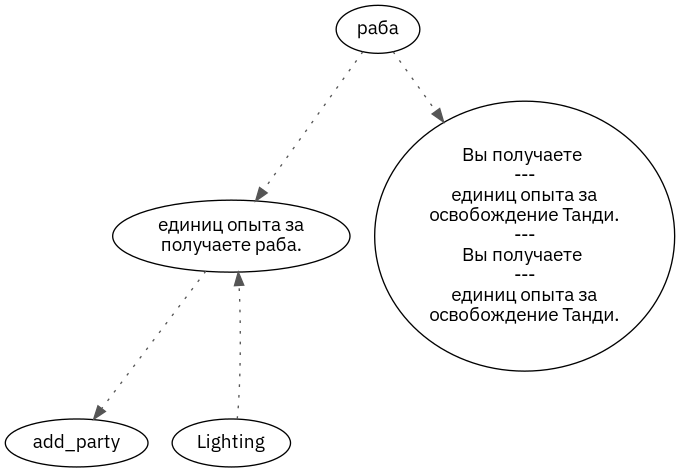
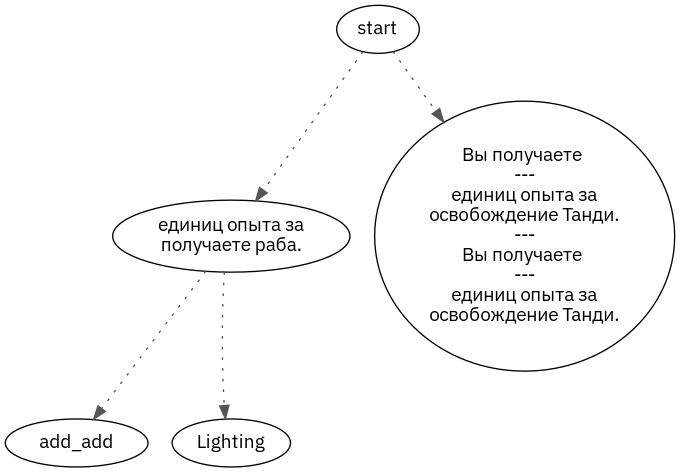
(378, 29) -> (378, 29)
(240, 352) -> (222, 339)
(77, 443) -> (77, 443)
